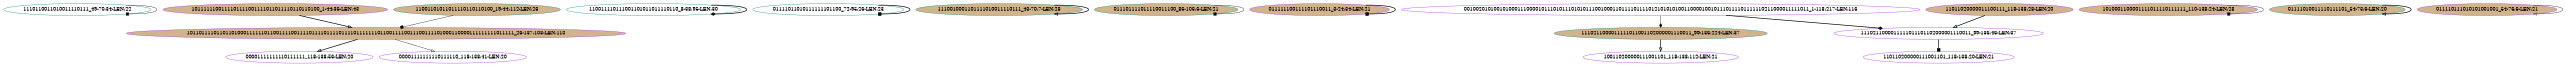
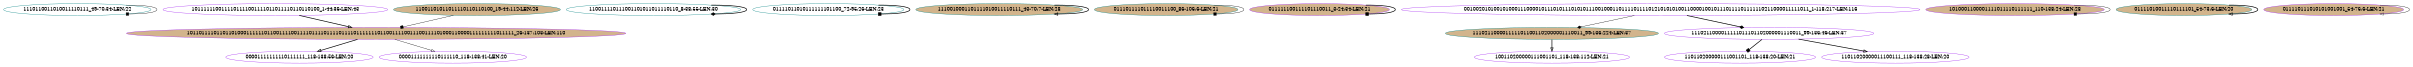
(275, 10) -> (275, 10)
(653, 10) -> (653, 10)
(1999, 10) -> (1895, 57)
(1971, 21) -> (1831, 45)
